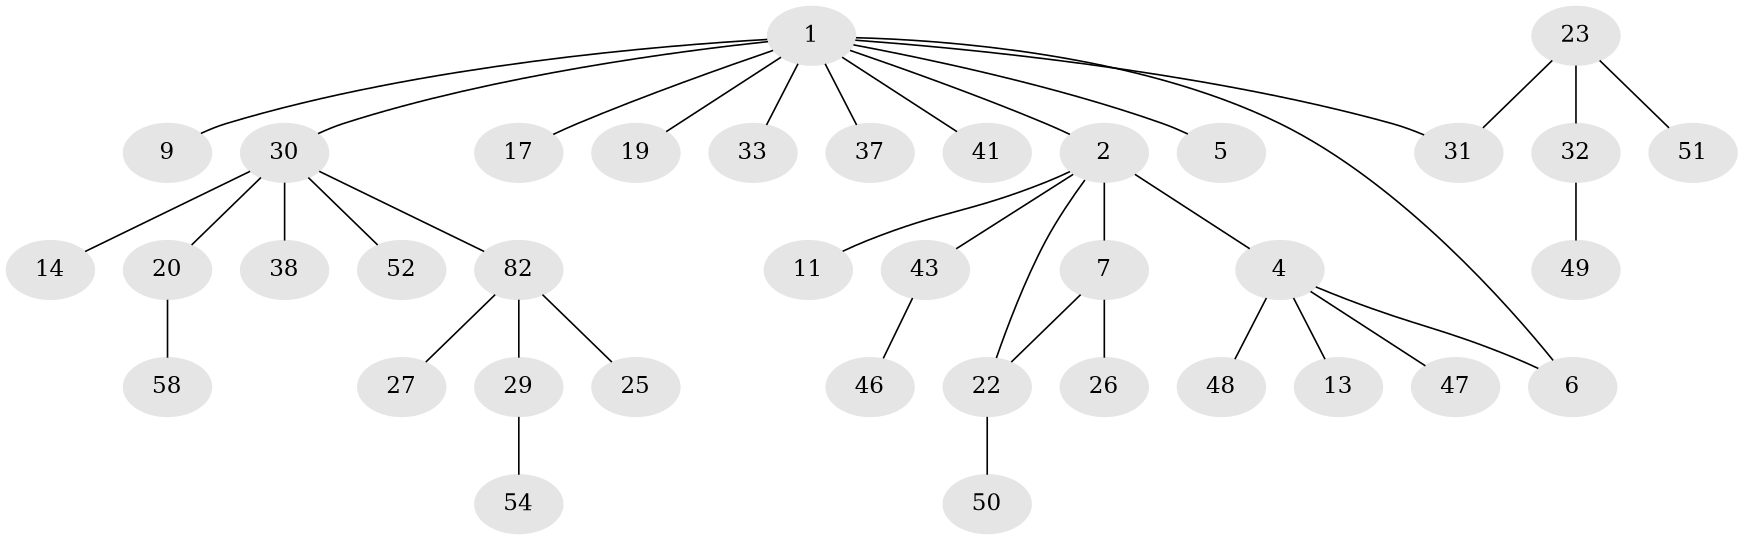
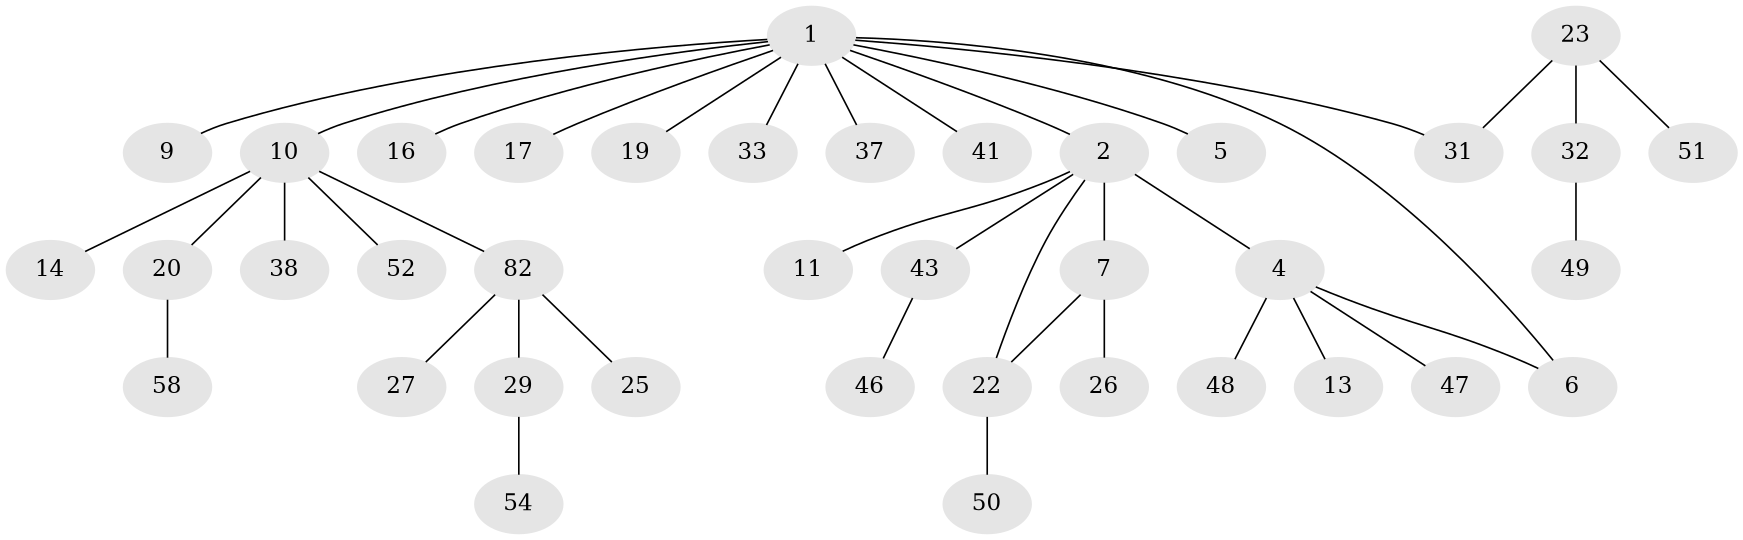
(285, 153) -> (285, 153)
none -> (402, 153)
